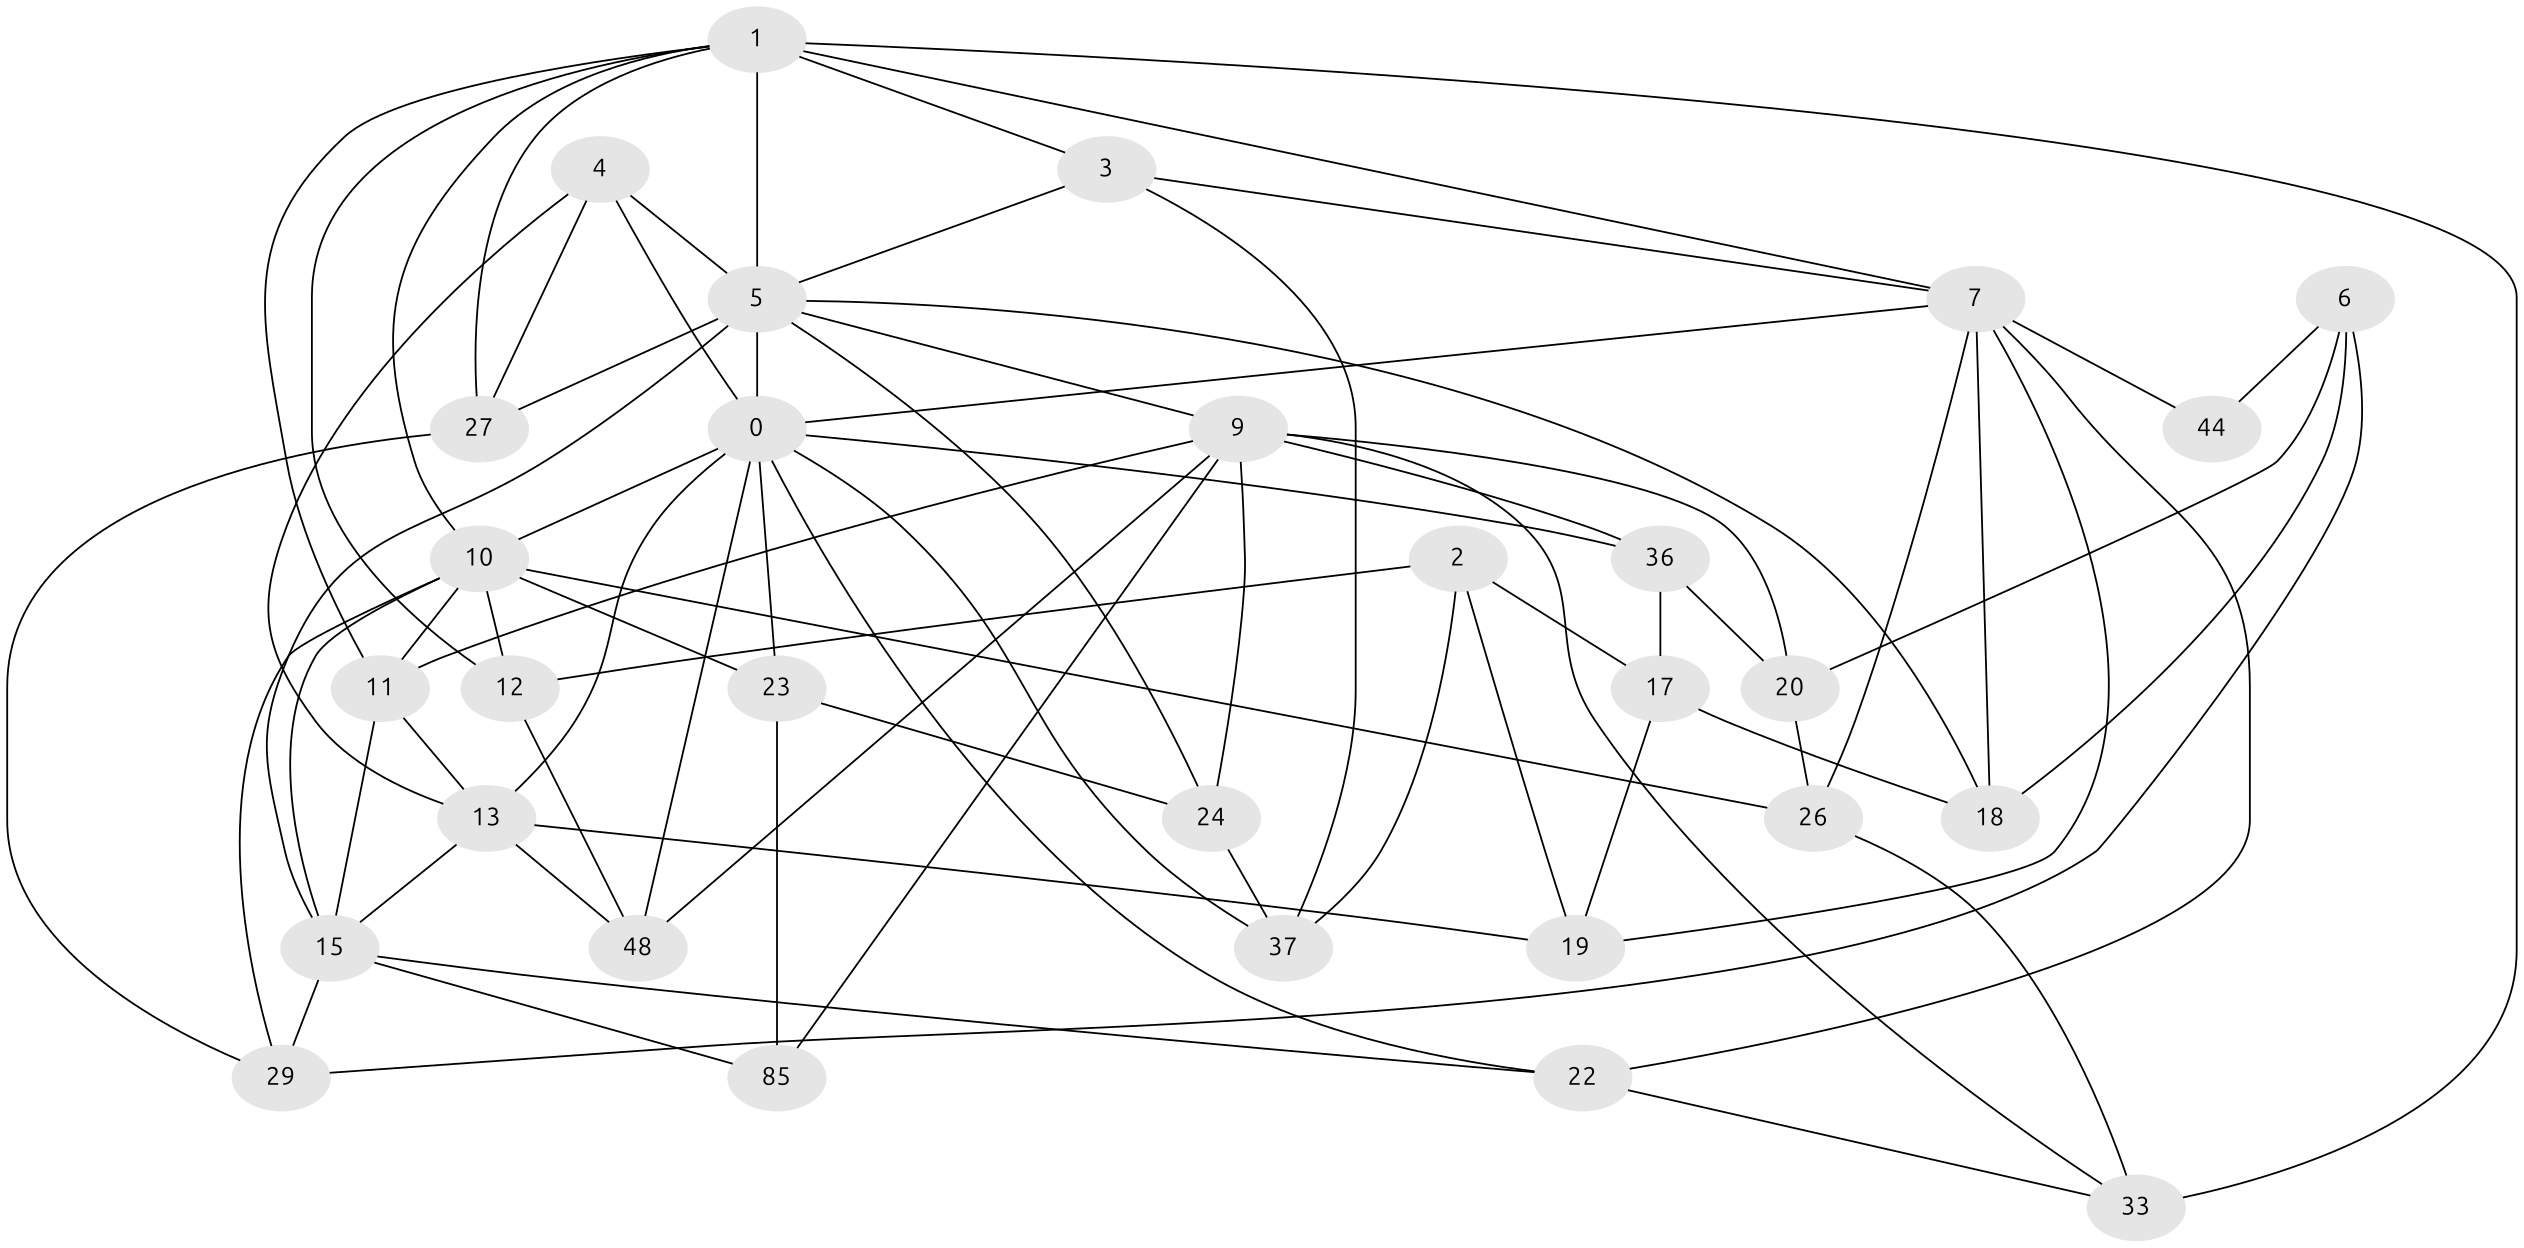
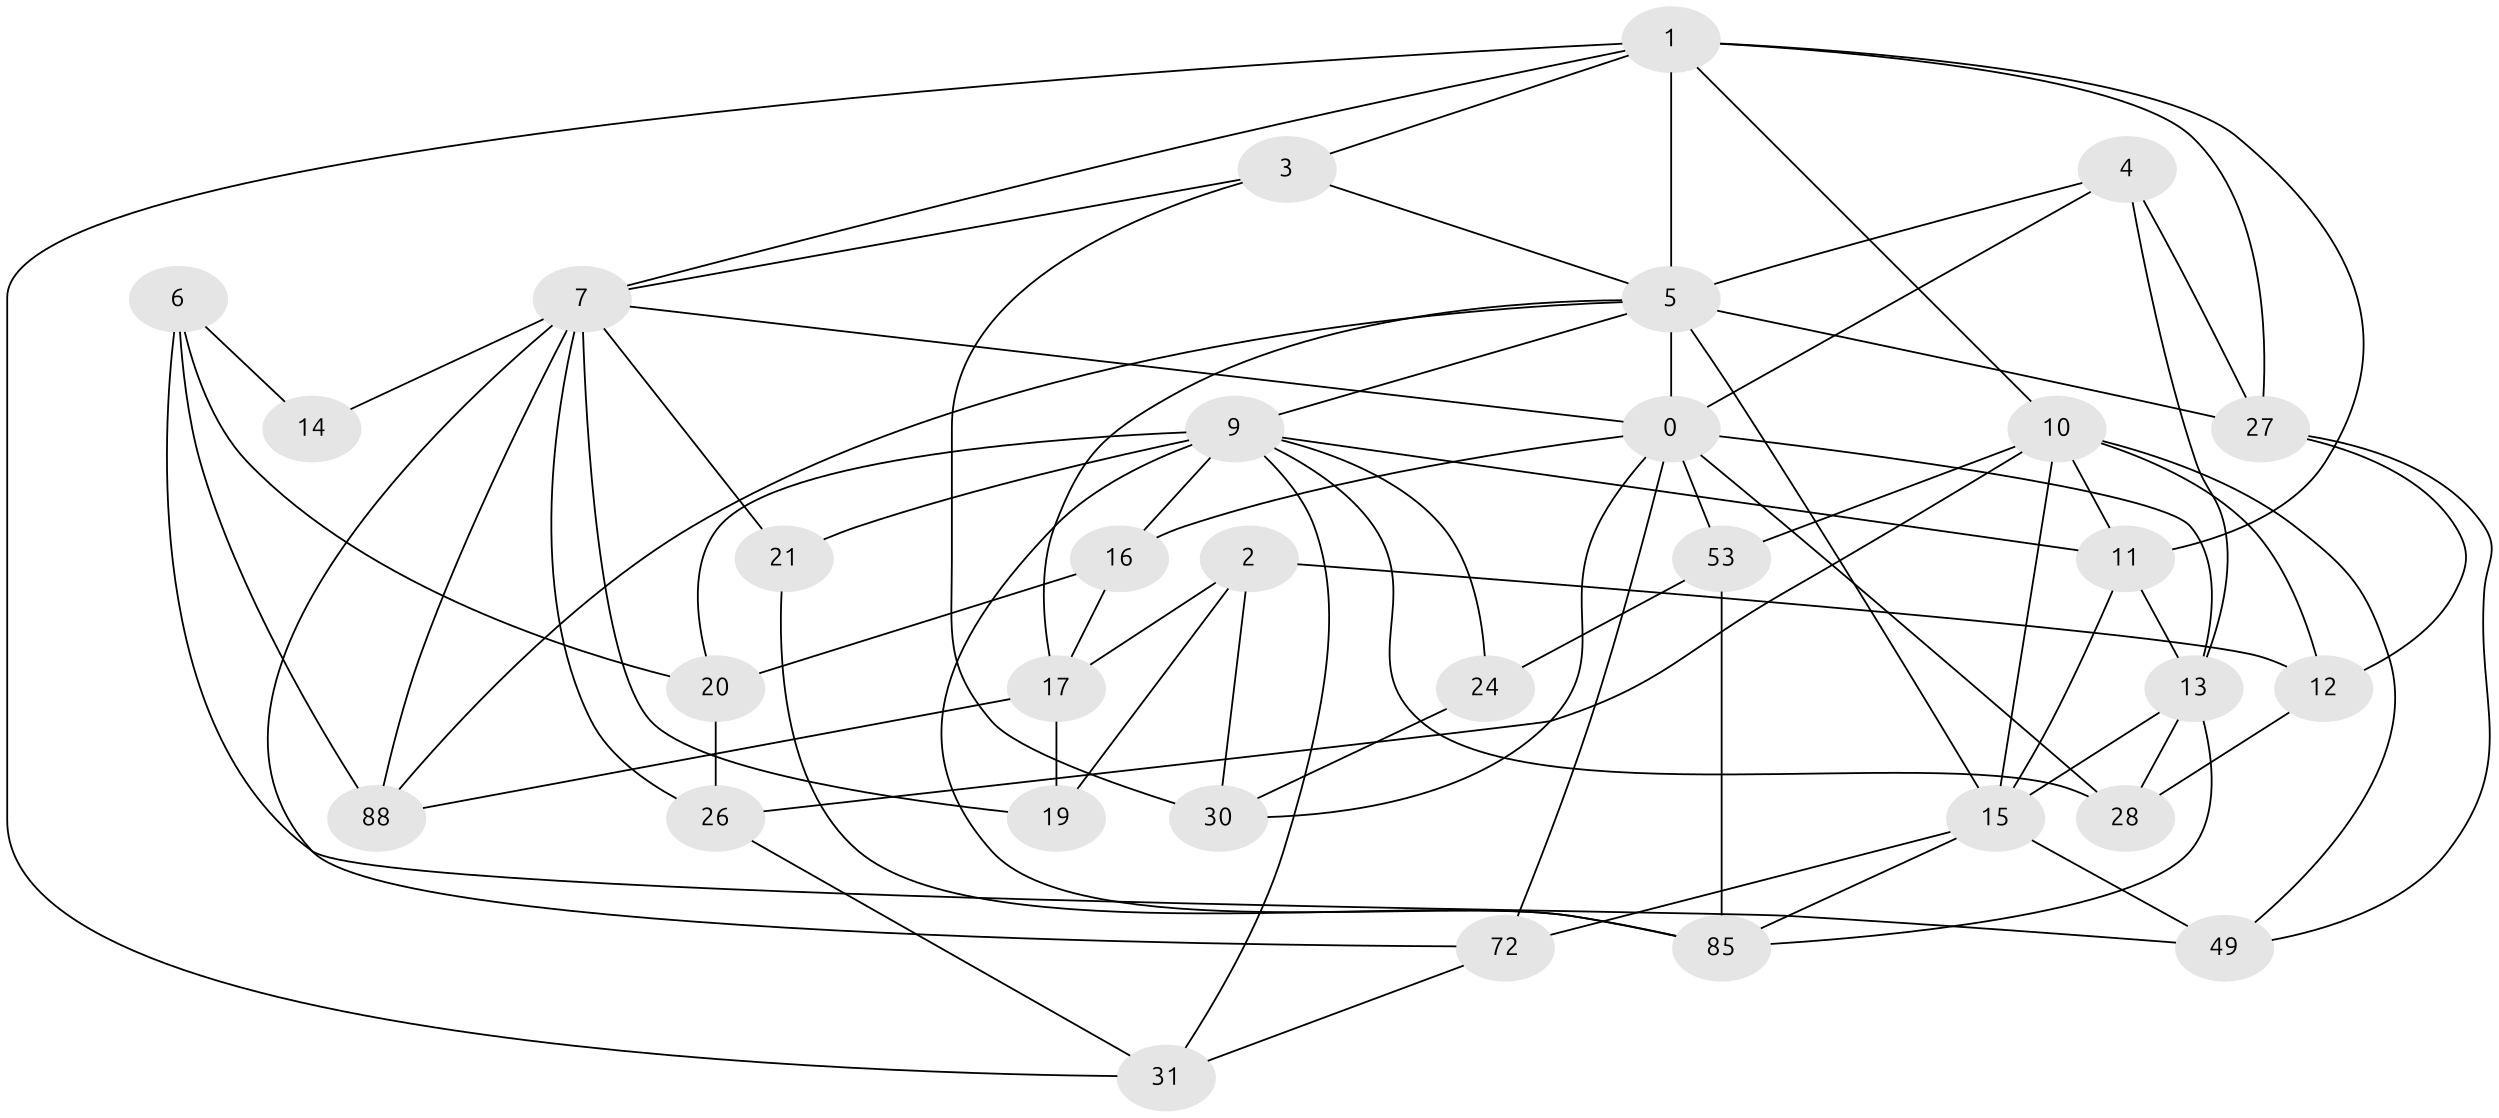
(320, 258) -> (2459, 533)
(2212, 429) -> (312, 429)
(618, 494) -> none
(1033, 521) -> (1241, 364)
none -> (784, 559)
(1660, 559) -> (1120, 559)
(777, 689) -> (1722, 559)
(1990, 818) -> (377, 818)
(1032, 879) -> (2054, 908)
(638, 948) -> (2125, 818)
(1284, 948) -> (1219, 818)
(281, 1078) -> (2225, 948)
(1583, 1078) -> (1505, 948)
(2136, 1208) -> (1166, 1078)
